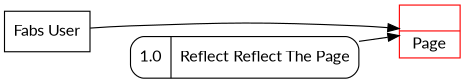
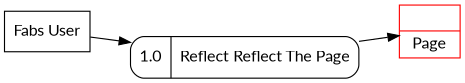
(239, 23) -> (105, 39)
